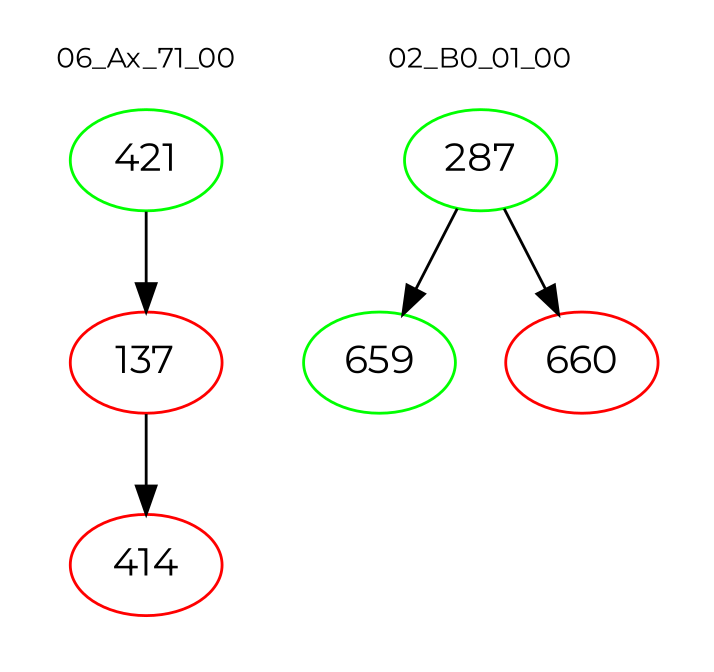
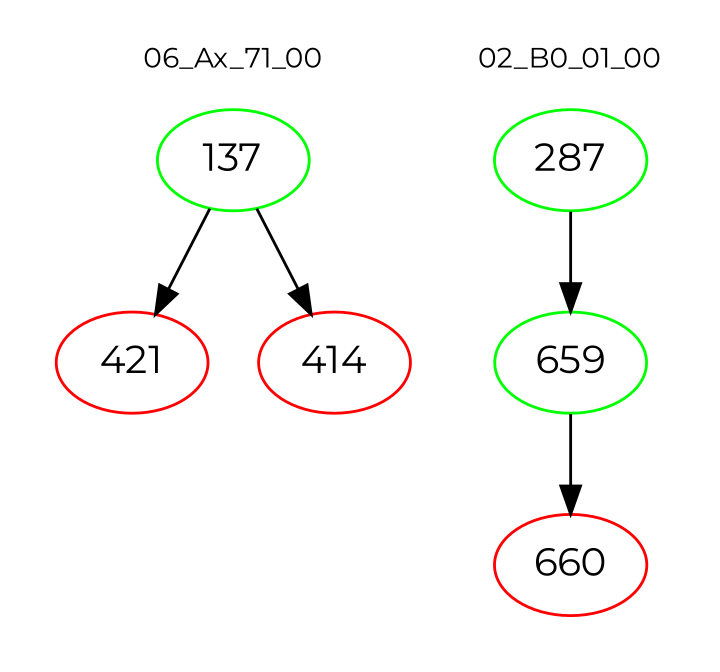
(146, 160) -> (132, 363)
(146, 248) -> (189, 249)
(525, 249) -> (571, 450)
(146, 363) -> (233, 160)
